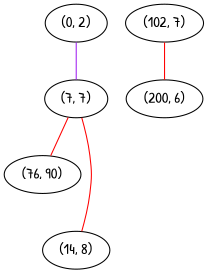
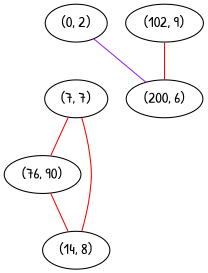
(165, 23) -> (165, 23)
(76, 61) -> (120, 60)
none -> (59, 212)
